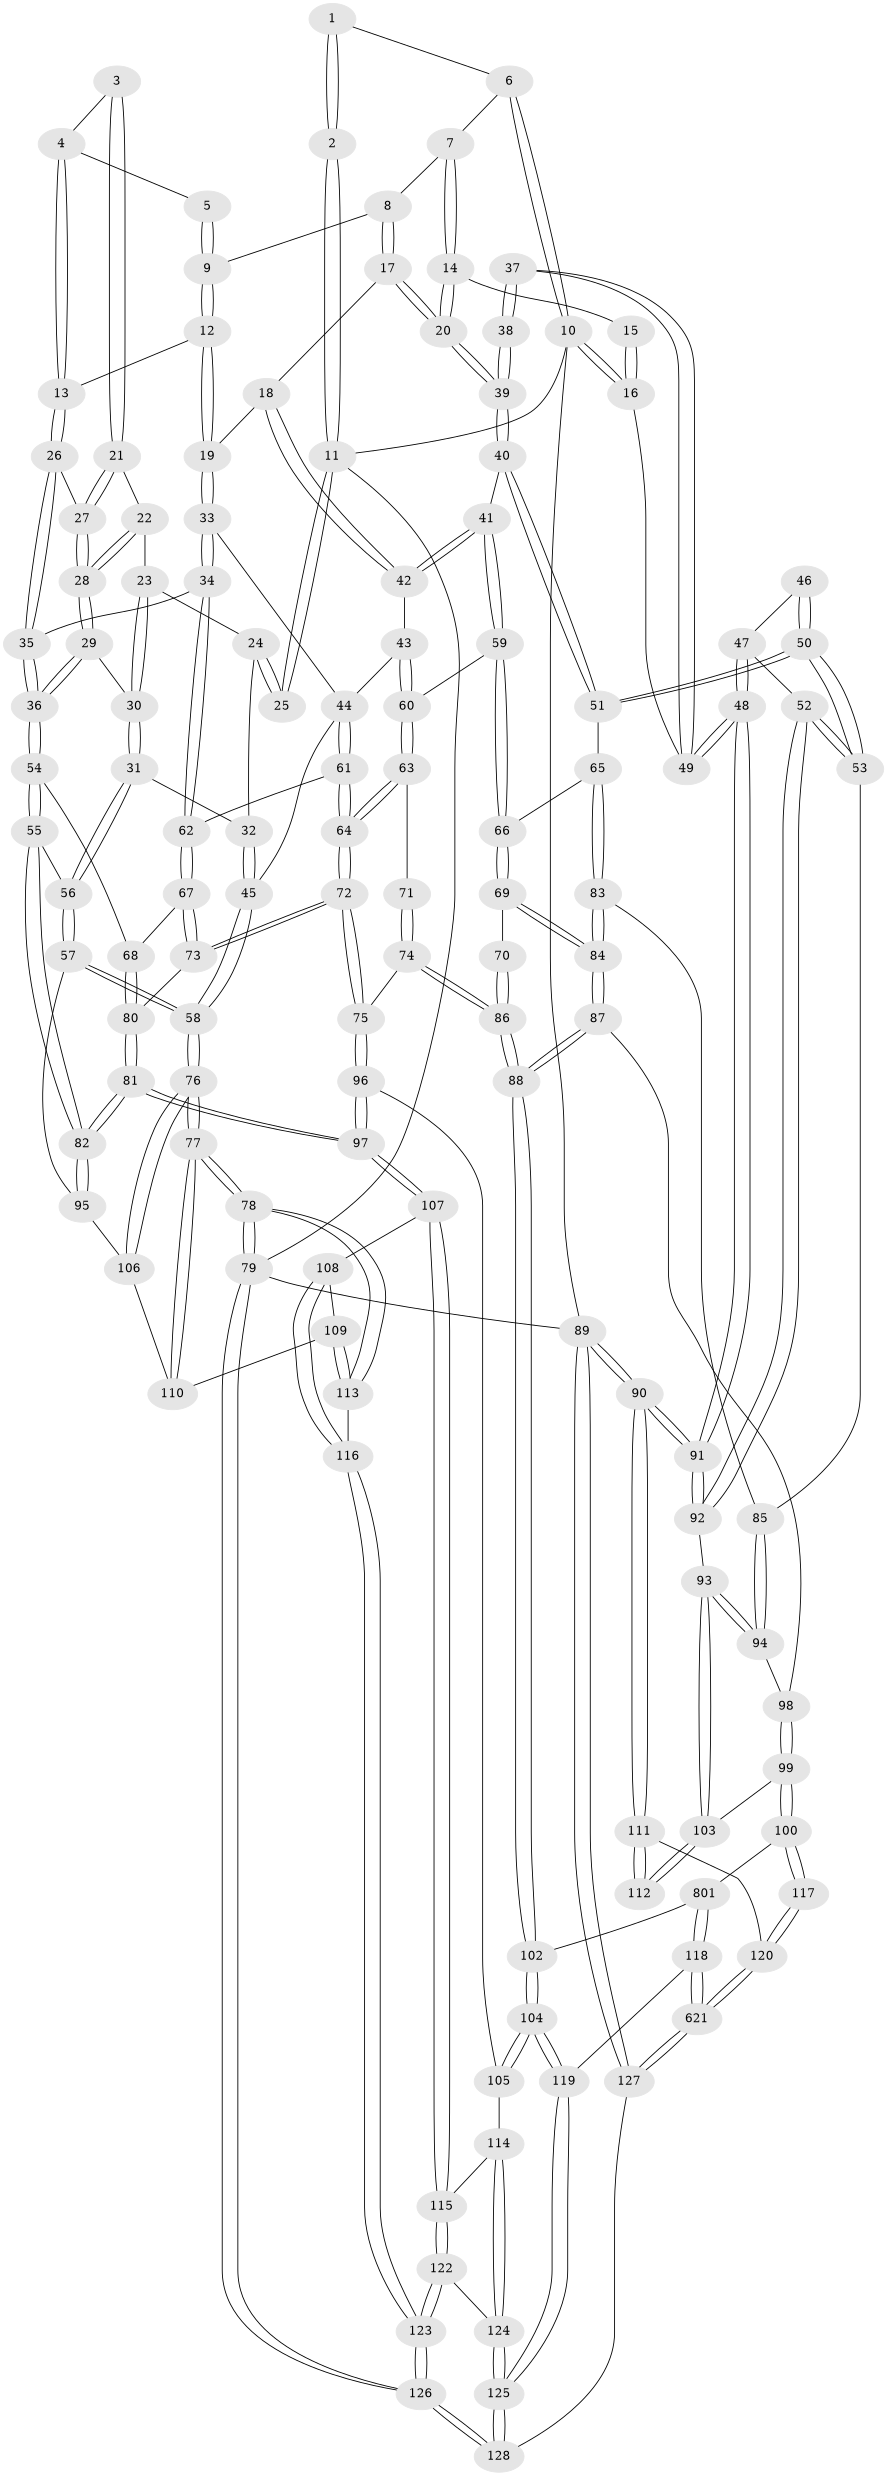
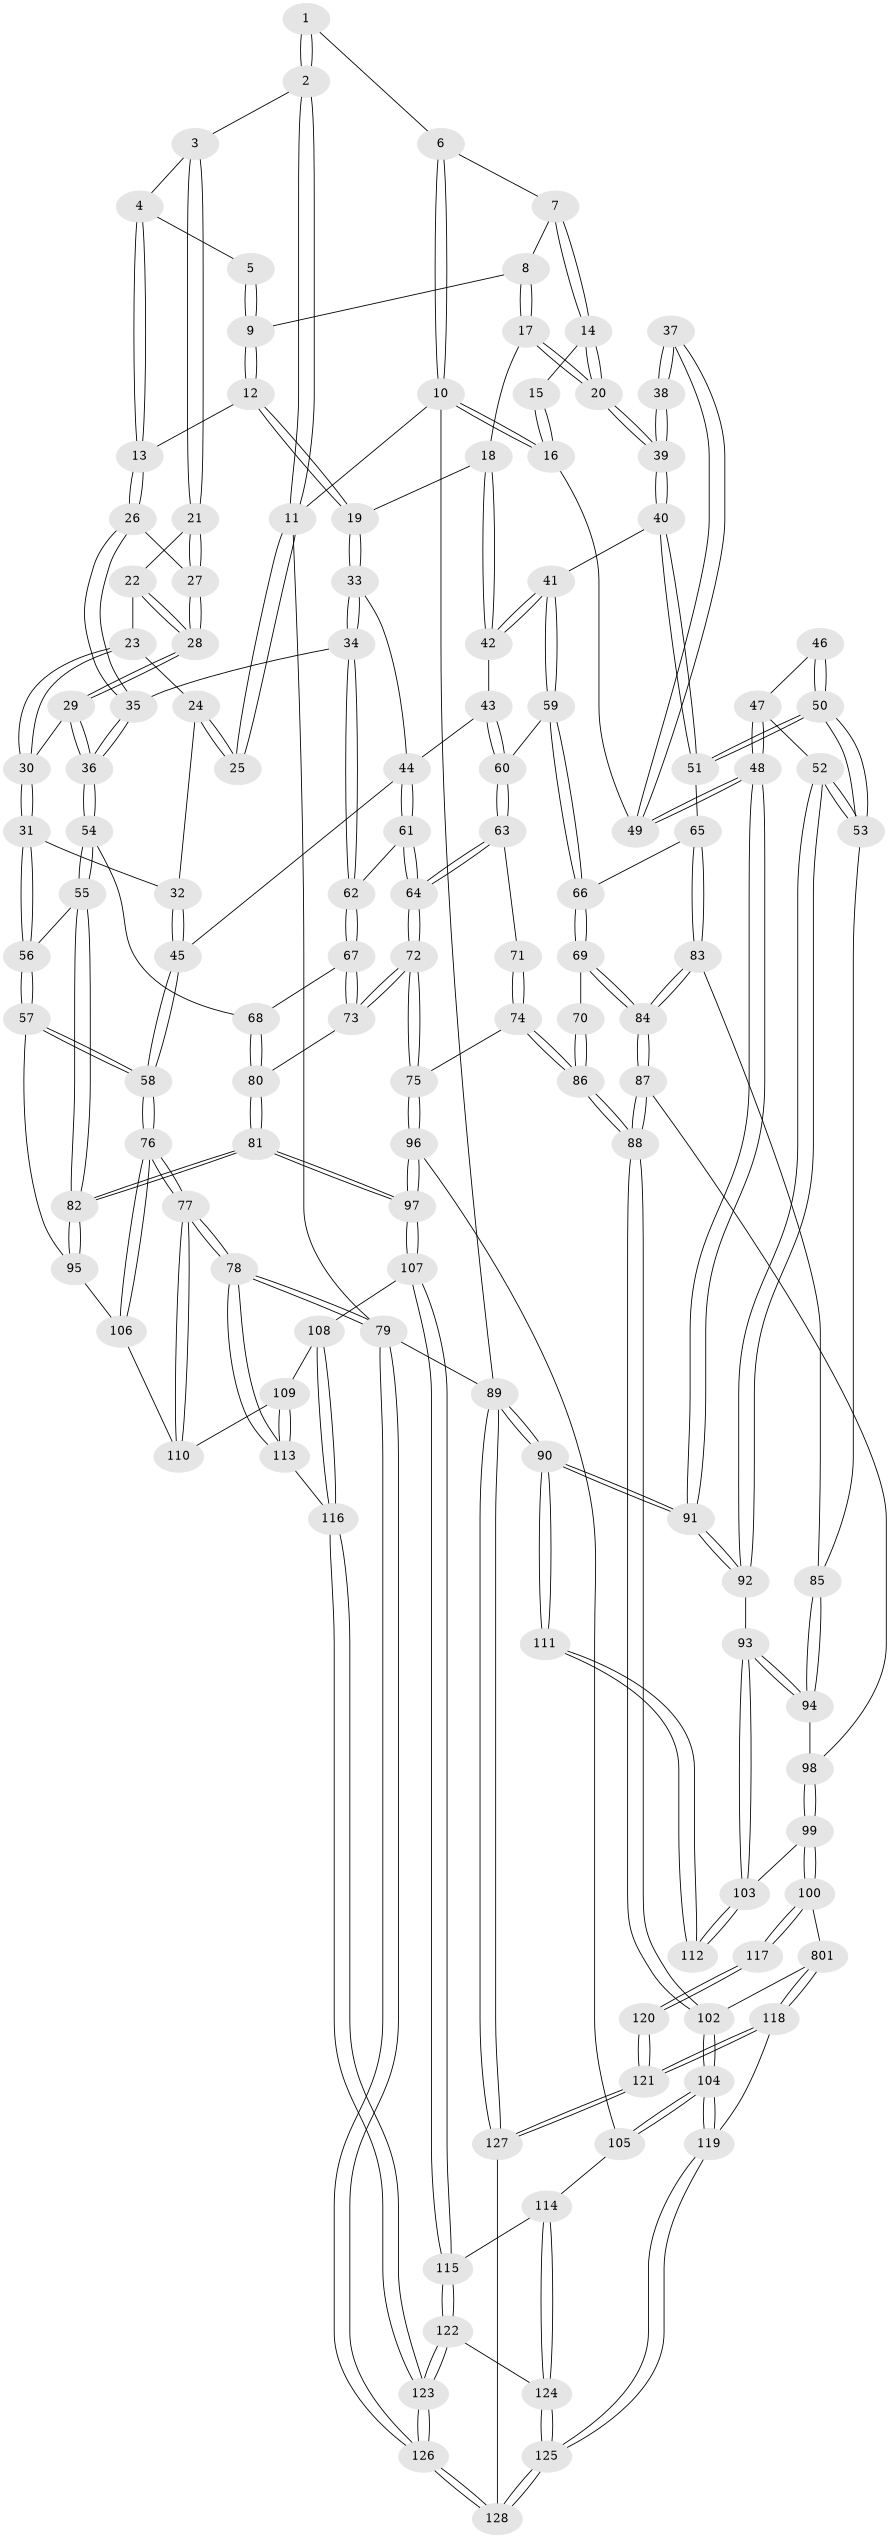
none -> (251, 113)
(722, 1871) -> none
(697, 2019) -> (644, 2082)
